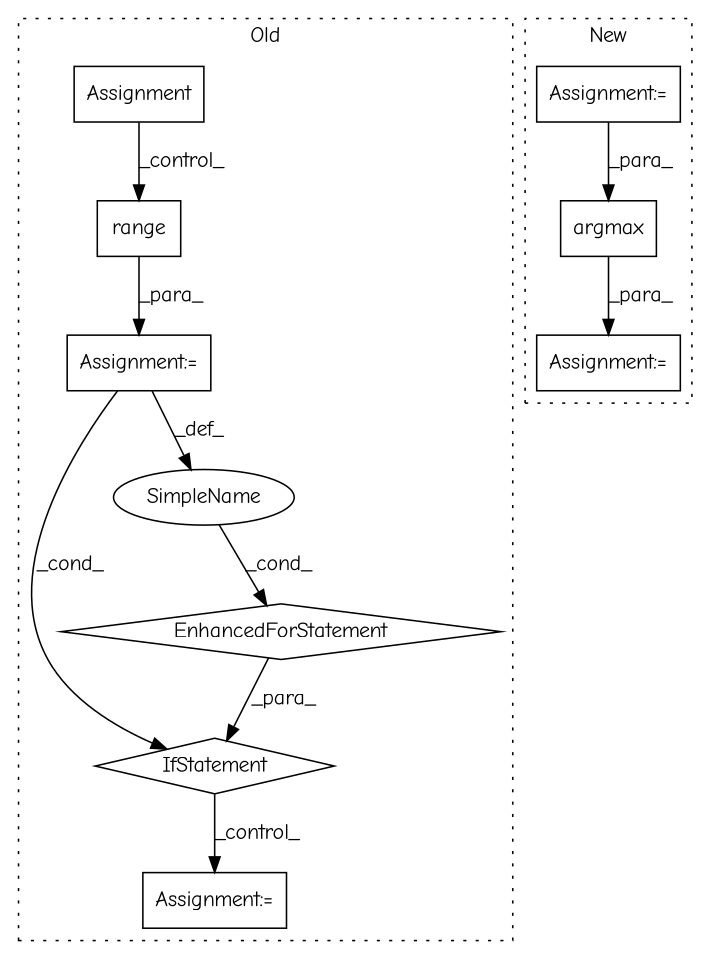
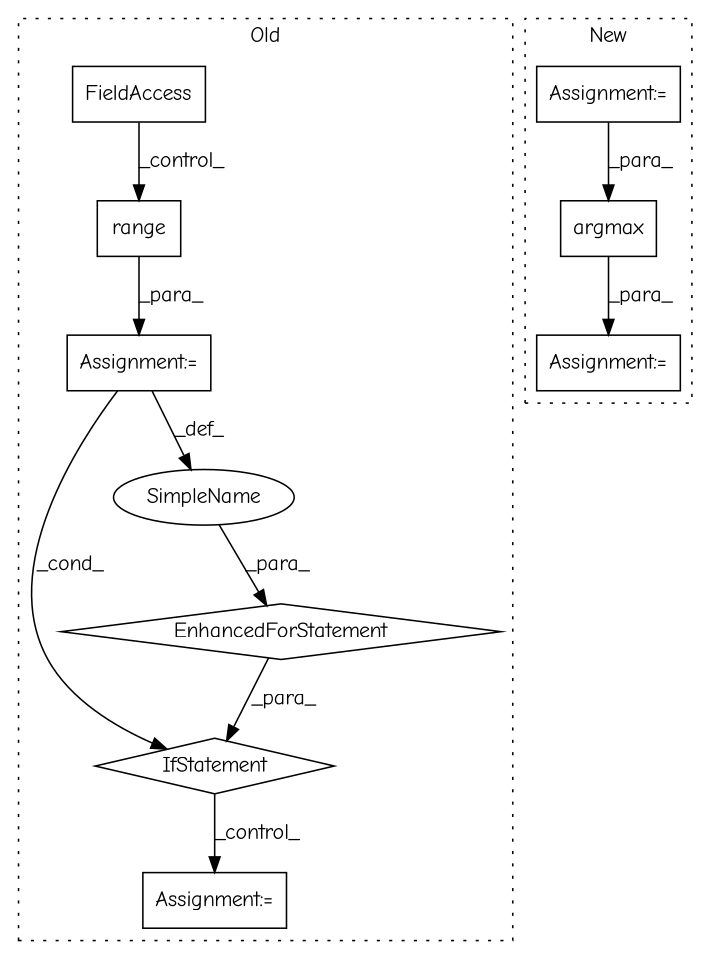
(139, 94) -> (139, 94)
(279, 564) -> (278, 564)
